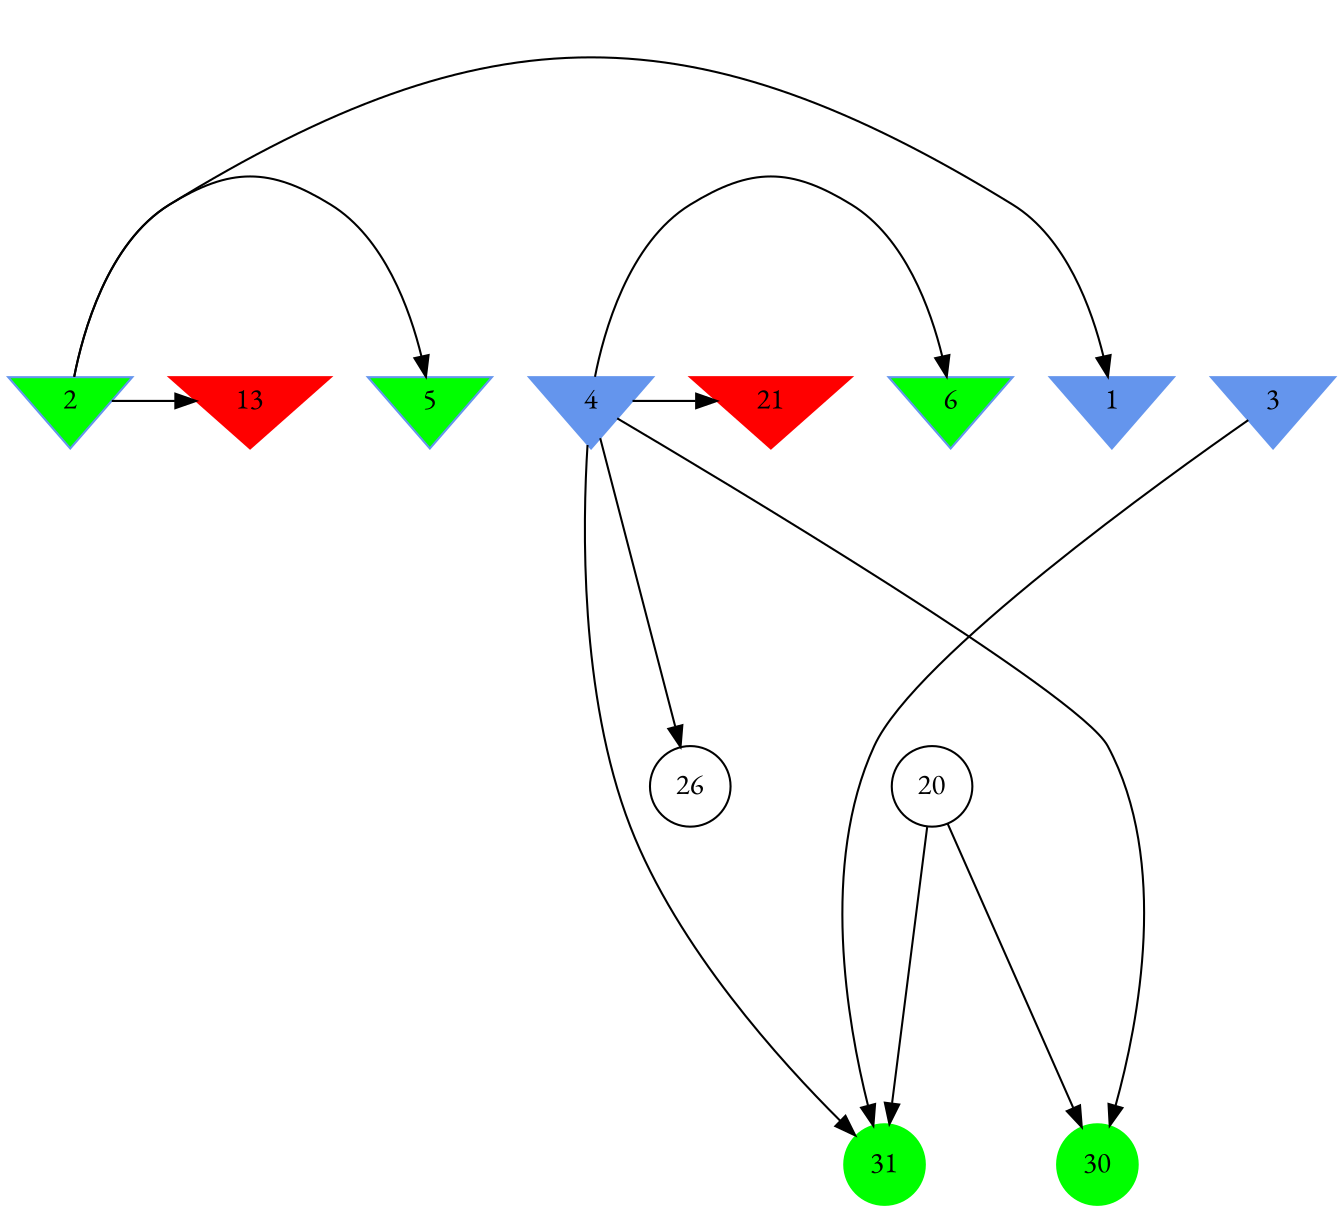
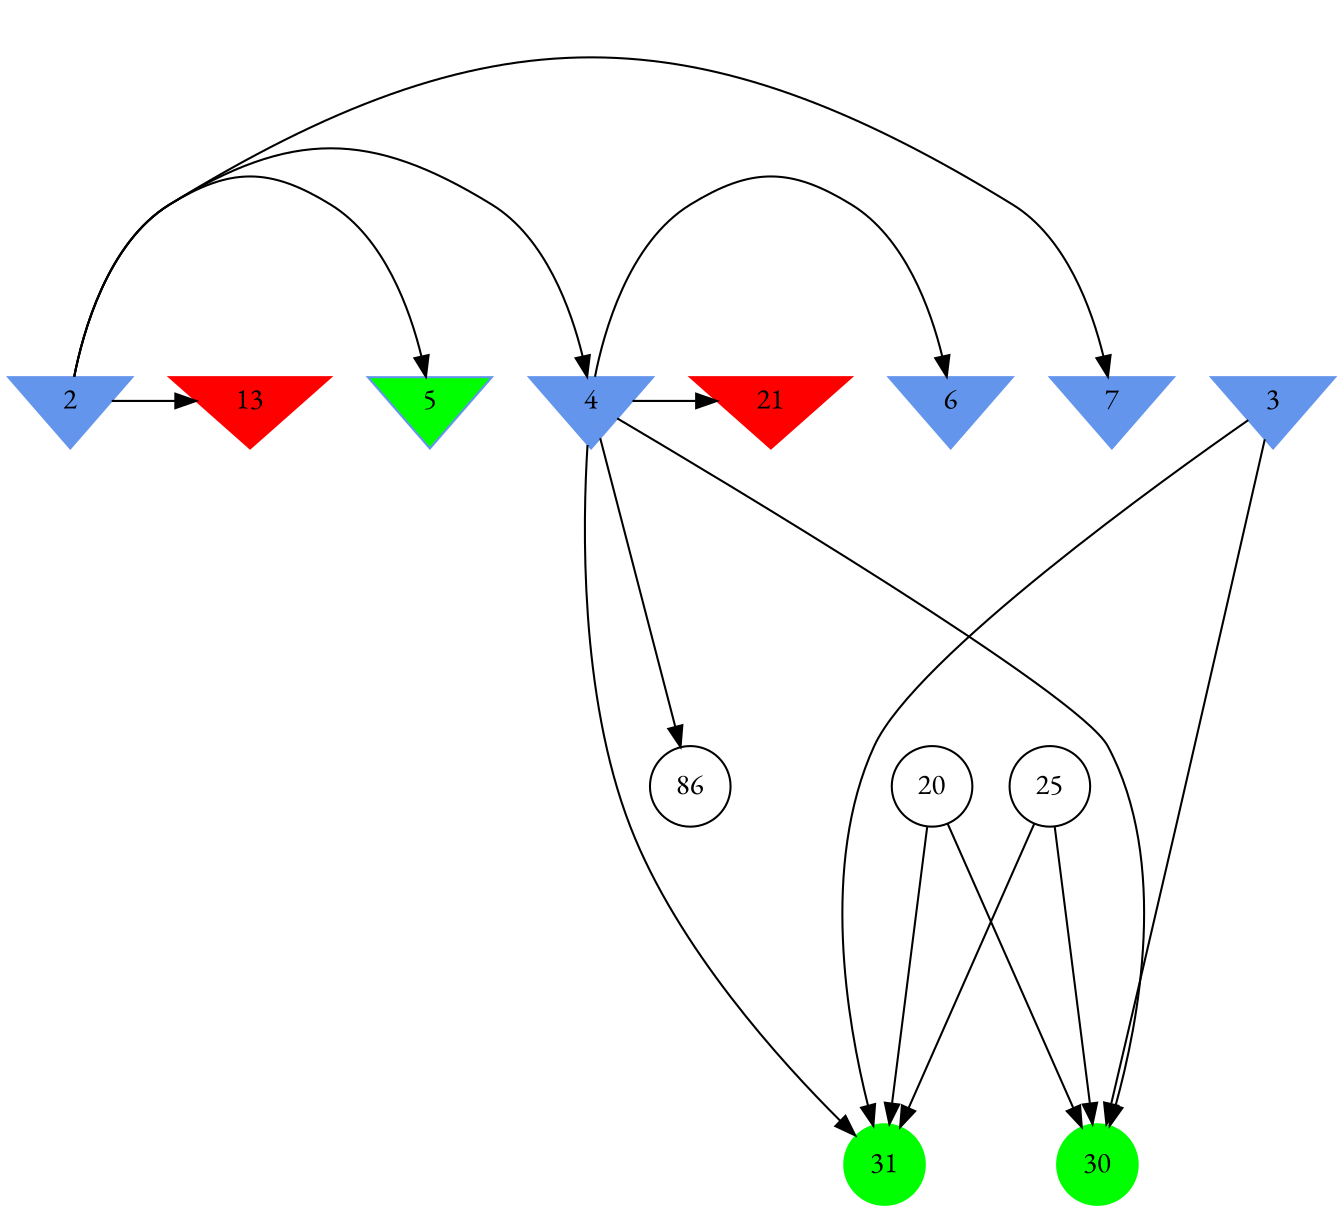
none -> (320, 149)
(70, 401) -> (70, 401)
(951, 401) -> (951, 401)
(1112, 401) -> (1112, 401)
none -> (1189, 771)
(690, 786) -> (690, 786)
none -> (1050, 786)
